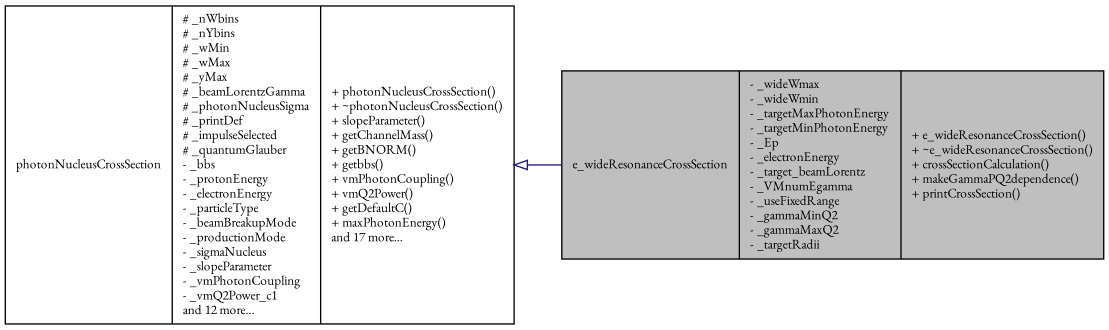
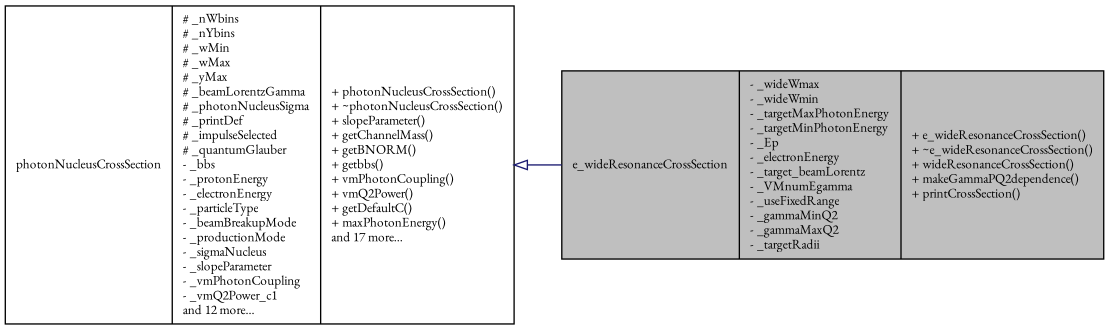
(981, 164) -> (993, 164)
